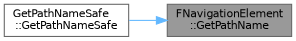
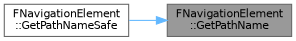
(66, 20) -> (66, 20)
